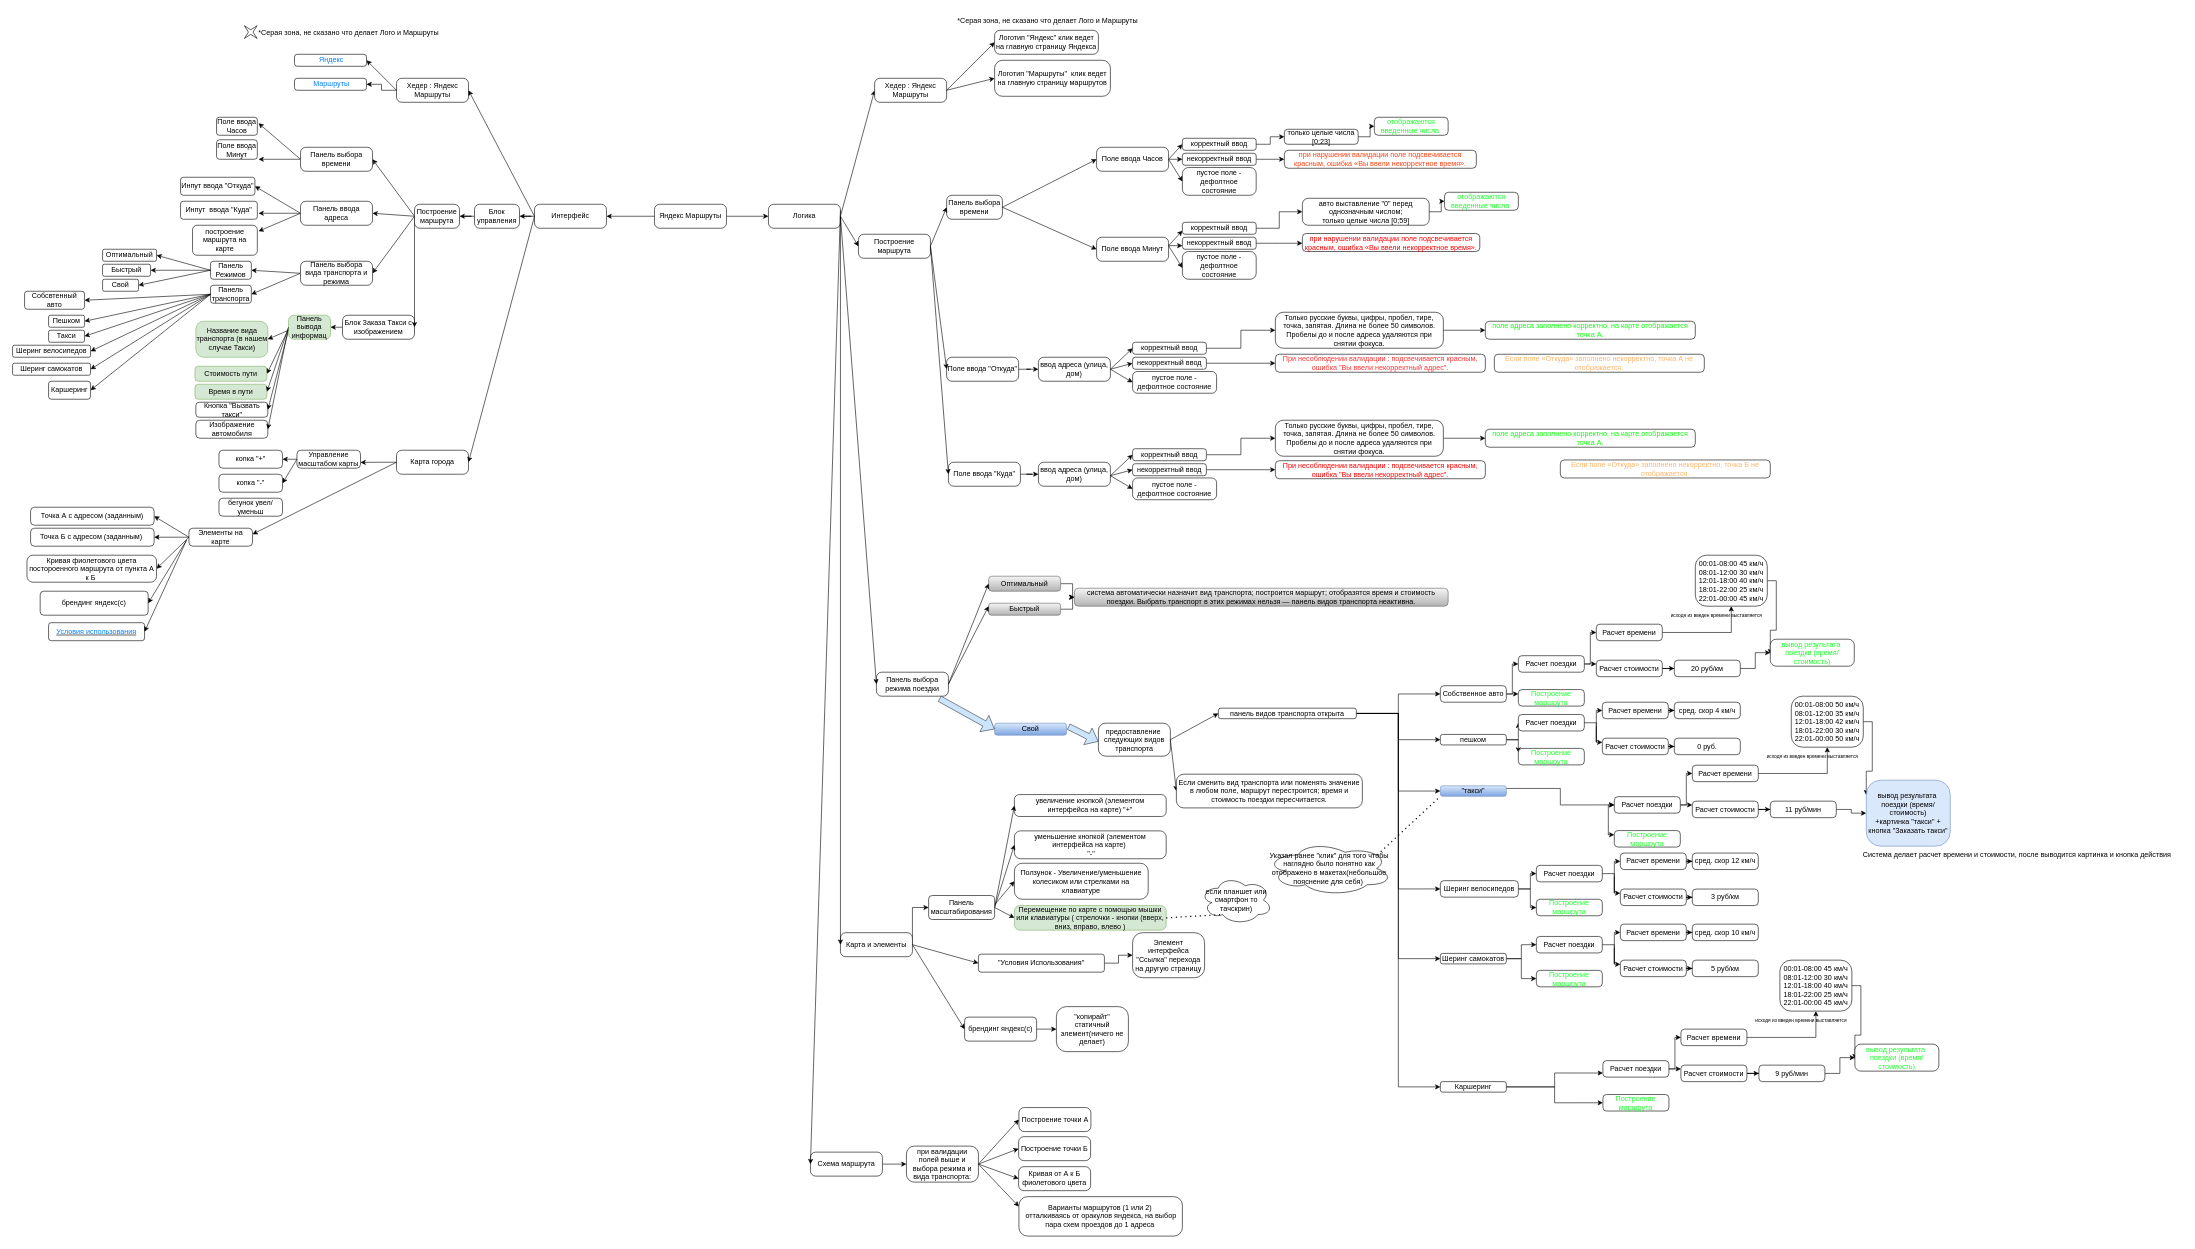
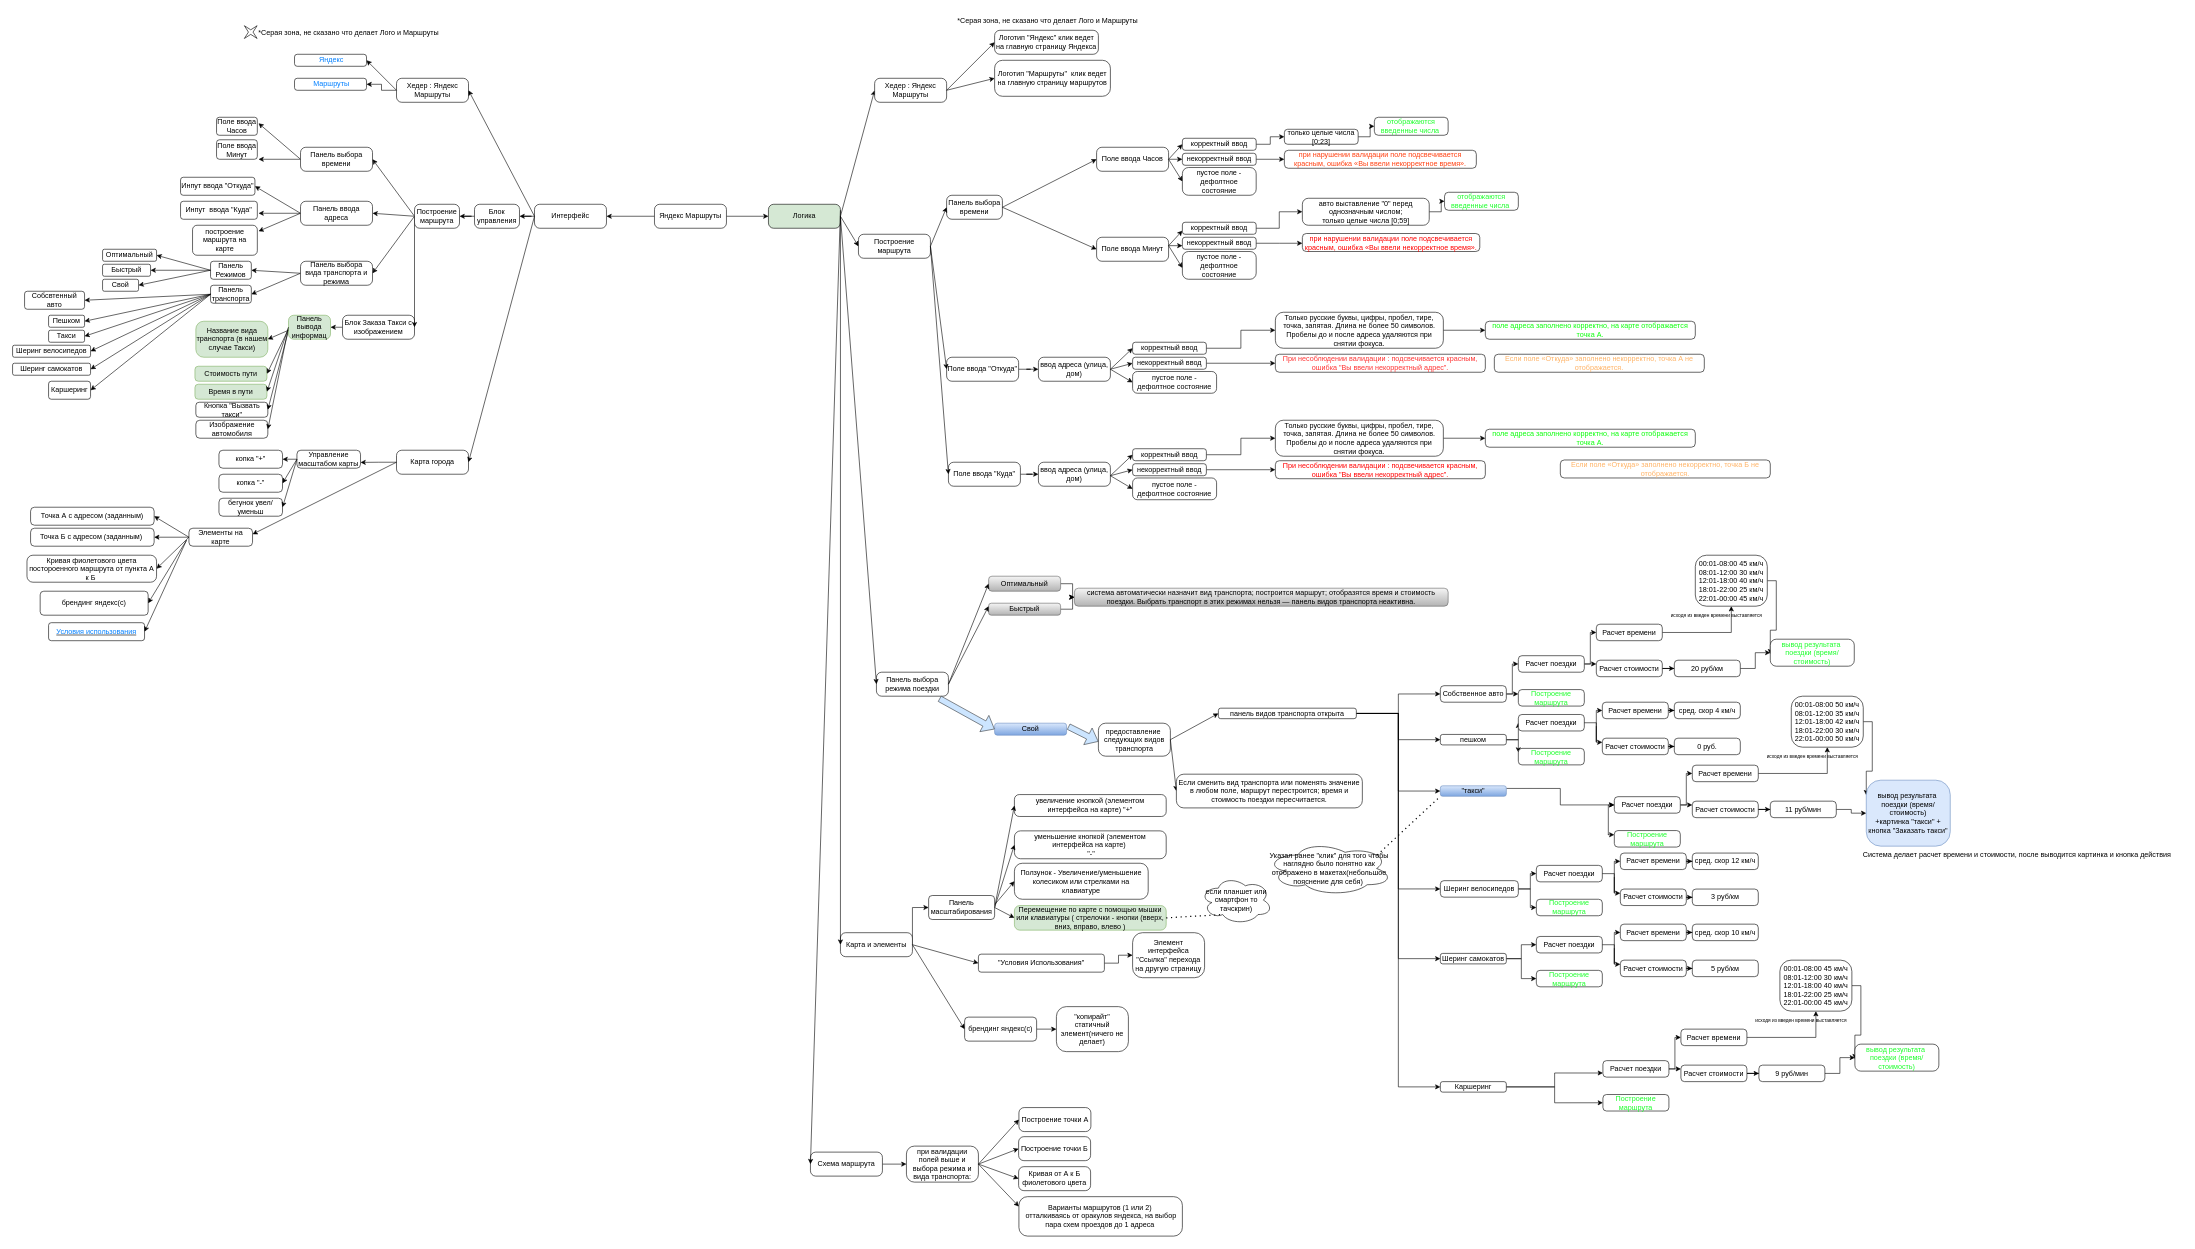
(804, 216) -> (804, 216)
none -> (290, 482)
